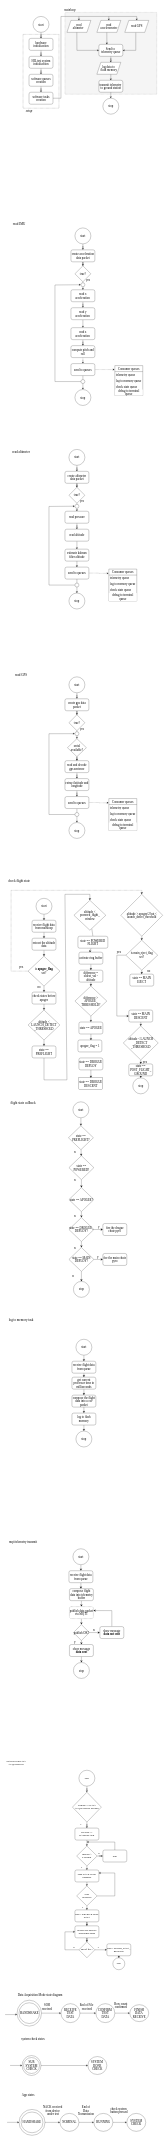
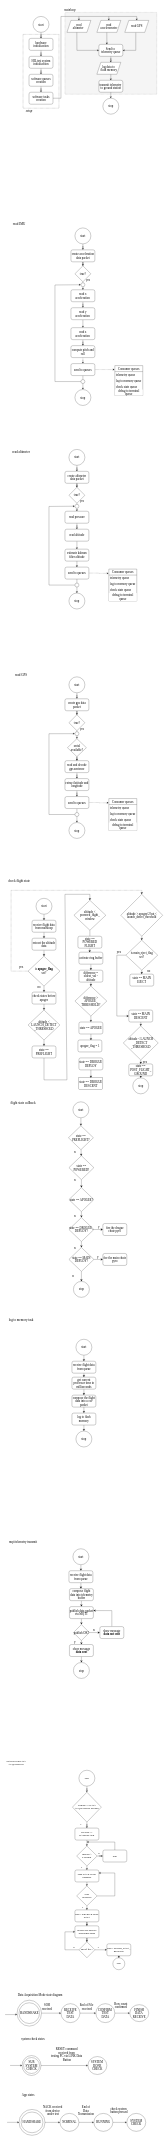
(93, 942) -> (90, 942)
(82, 1614) -> (82, 1614)
none -> (67, 2057)
